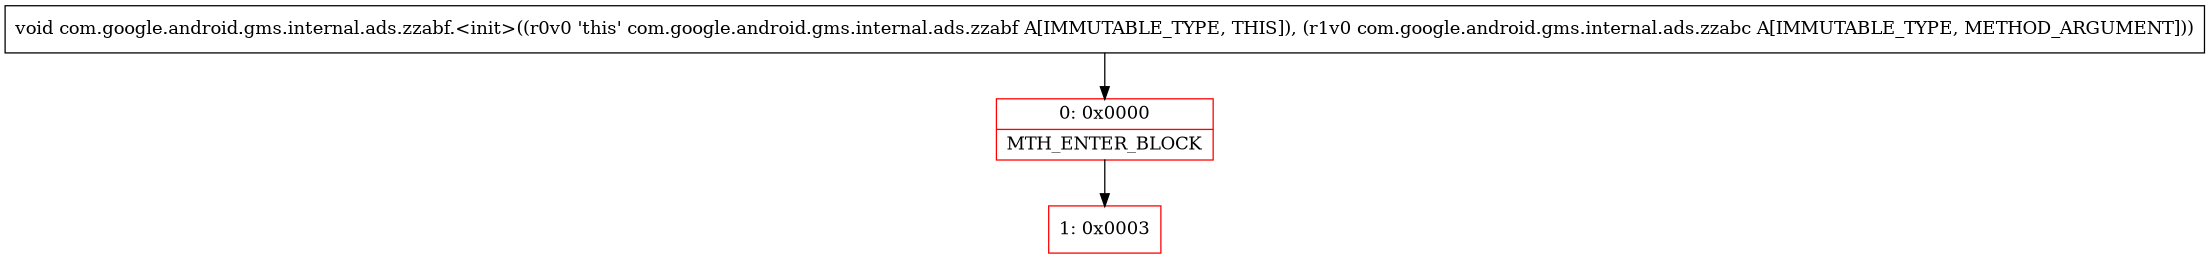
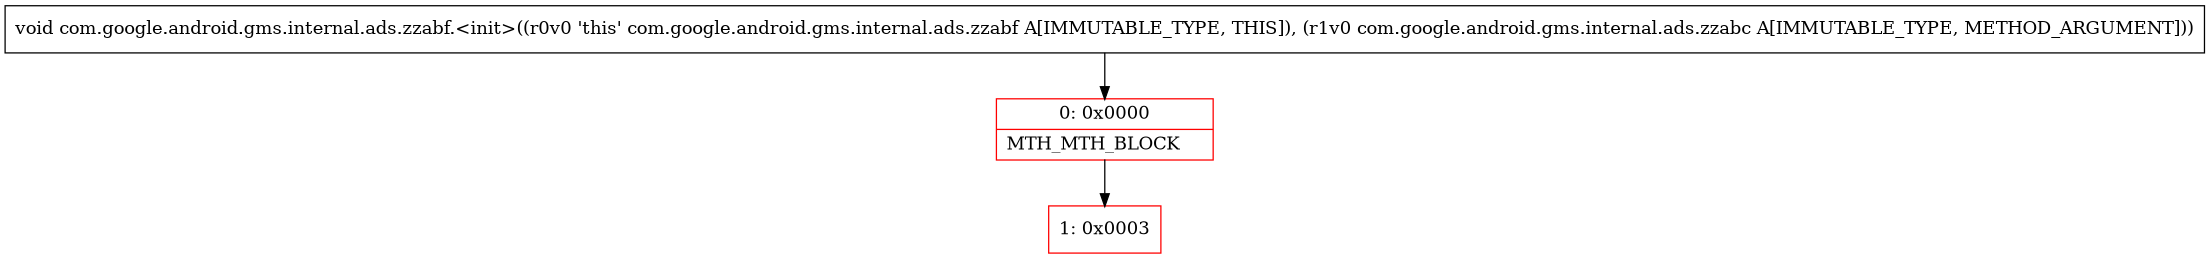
(1105, 144) -> (1093, 144)
